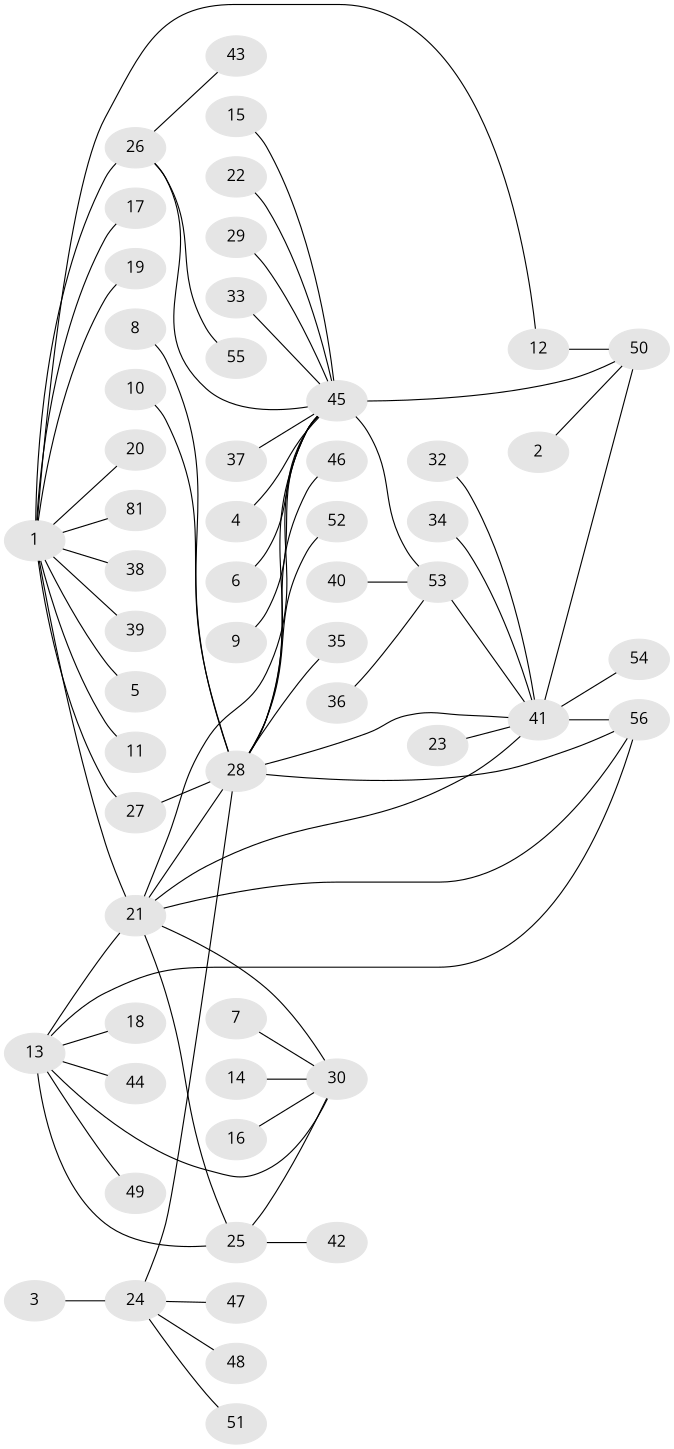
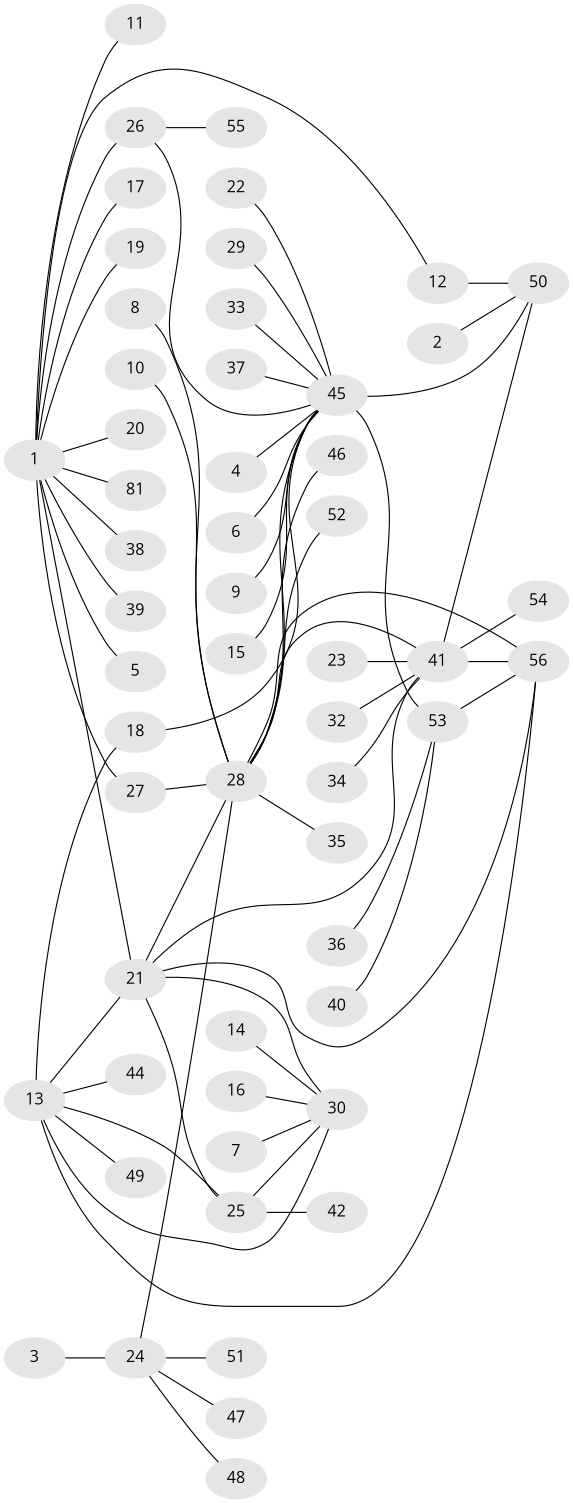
(236, 56) -> none
(488, 651) -> (488, 692)
(268, 669) -> (297, 604)
